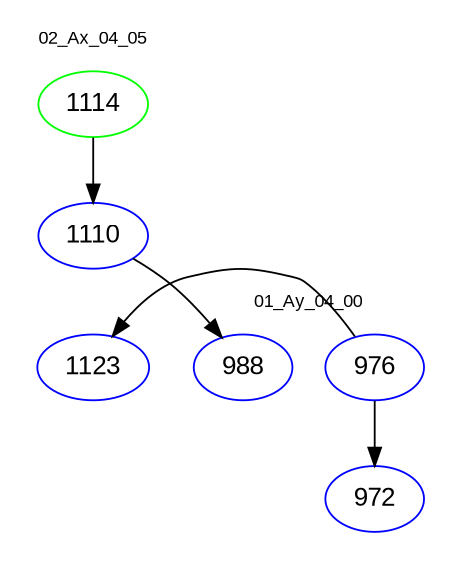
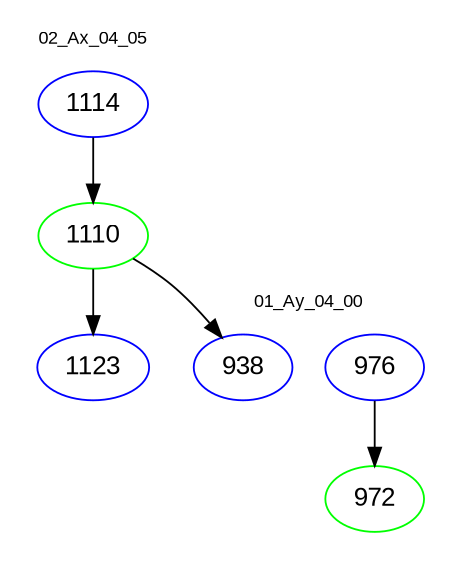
(93, 104) -> (93, 104)
(93, 236) -> (93, 236)
(244, 269) -> (93, 293)
(243, 367) -> (243, 367)
(375, 499) -> (375, 499)
